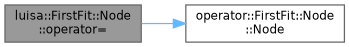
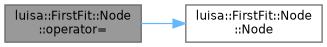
(265, 24) -> (254, 24)
